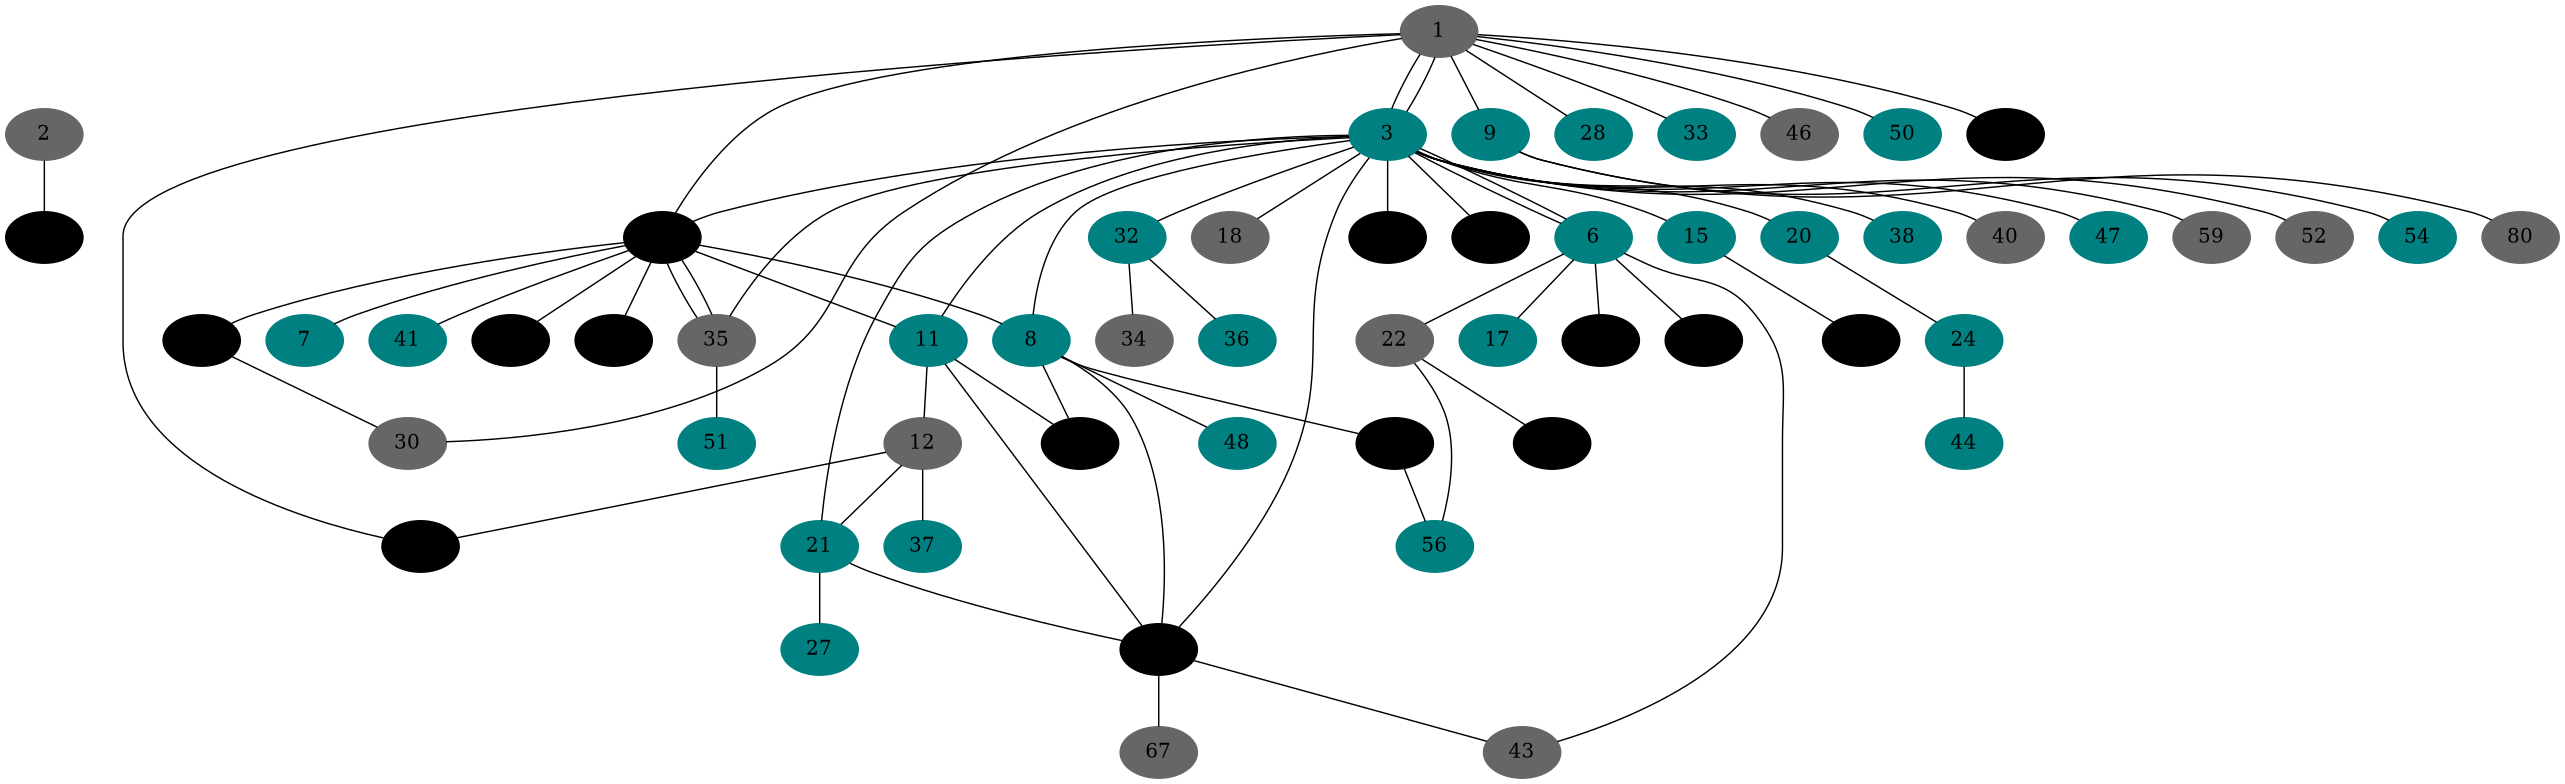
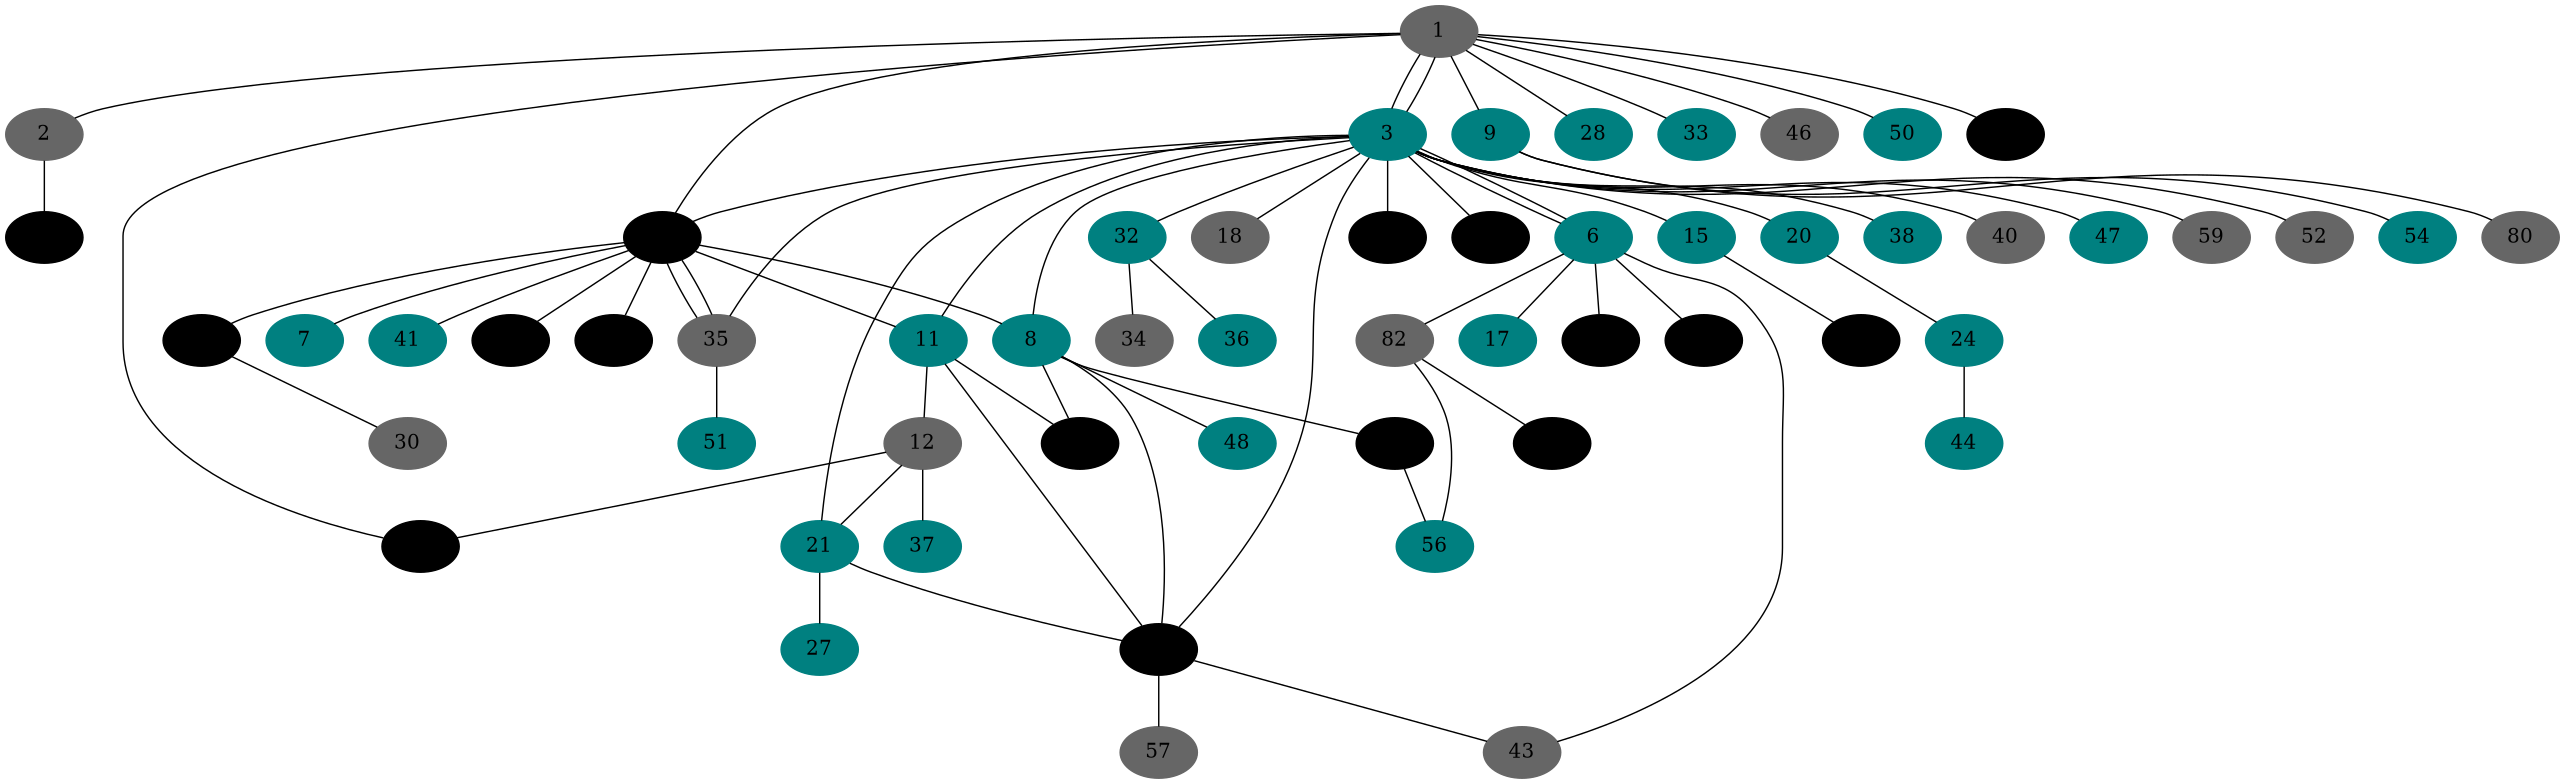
(900, 215) -> (735, 52)
(1395, 340) -> (1395, 340)
(1159, 752) -> (1159, 752)
